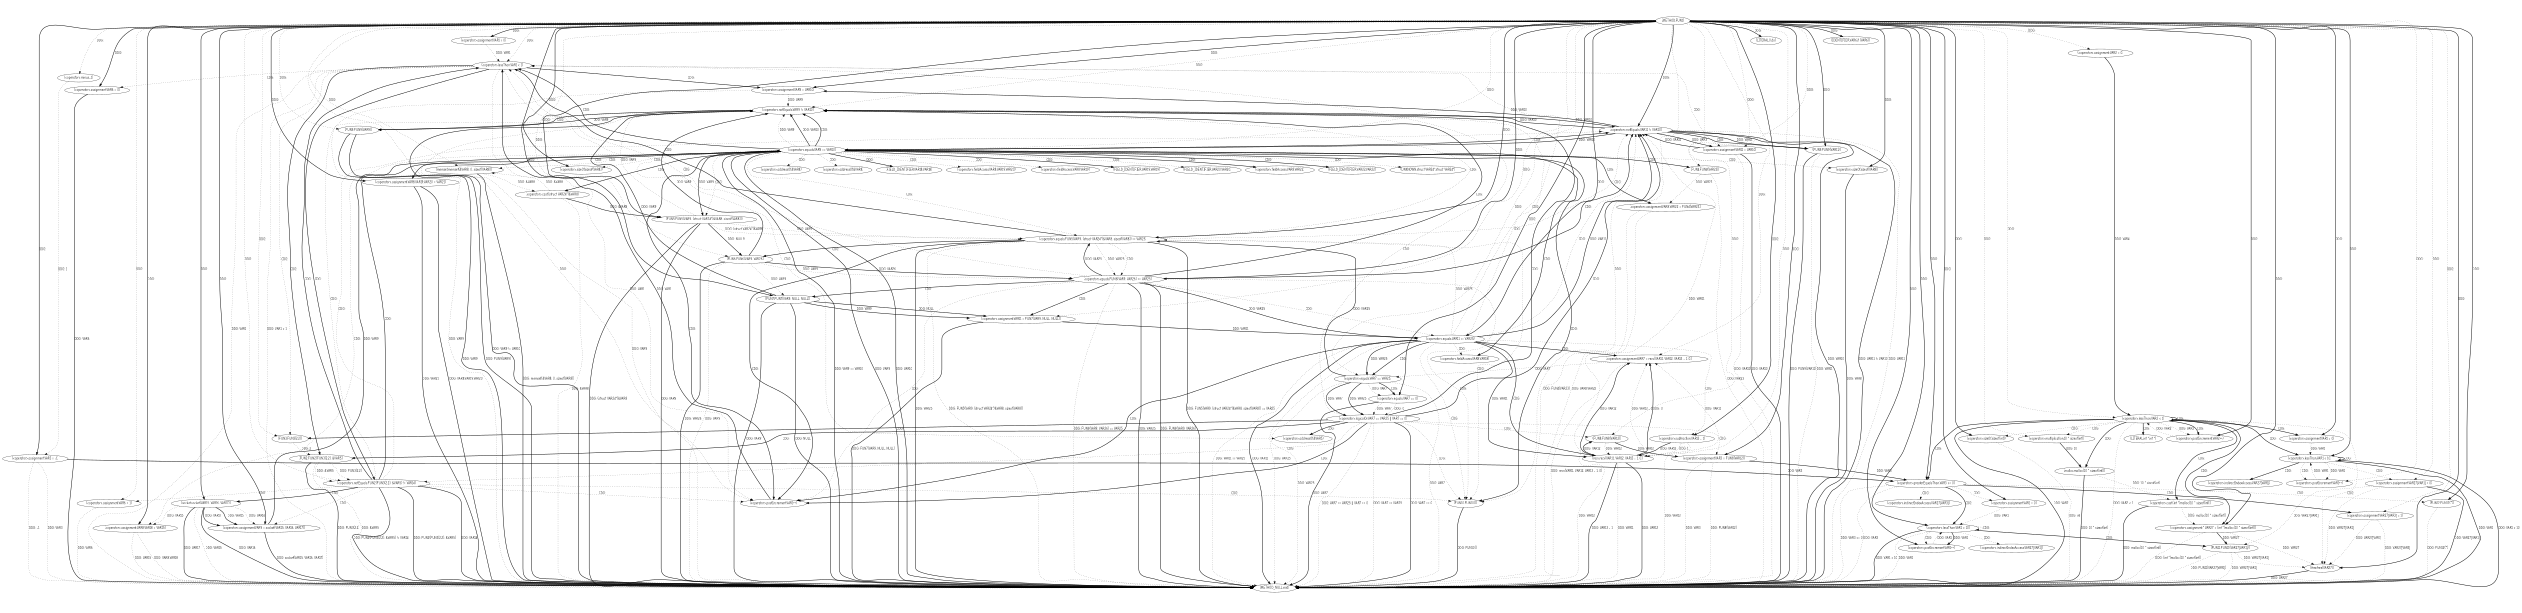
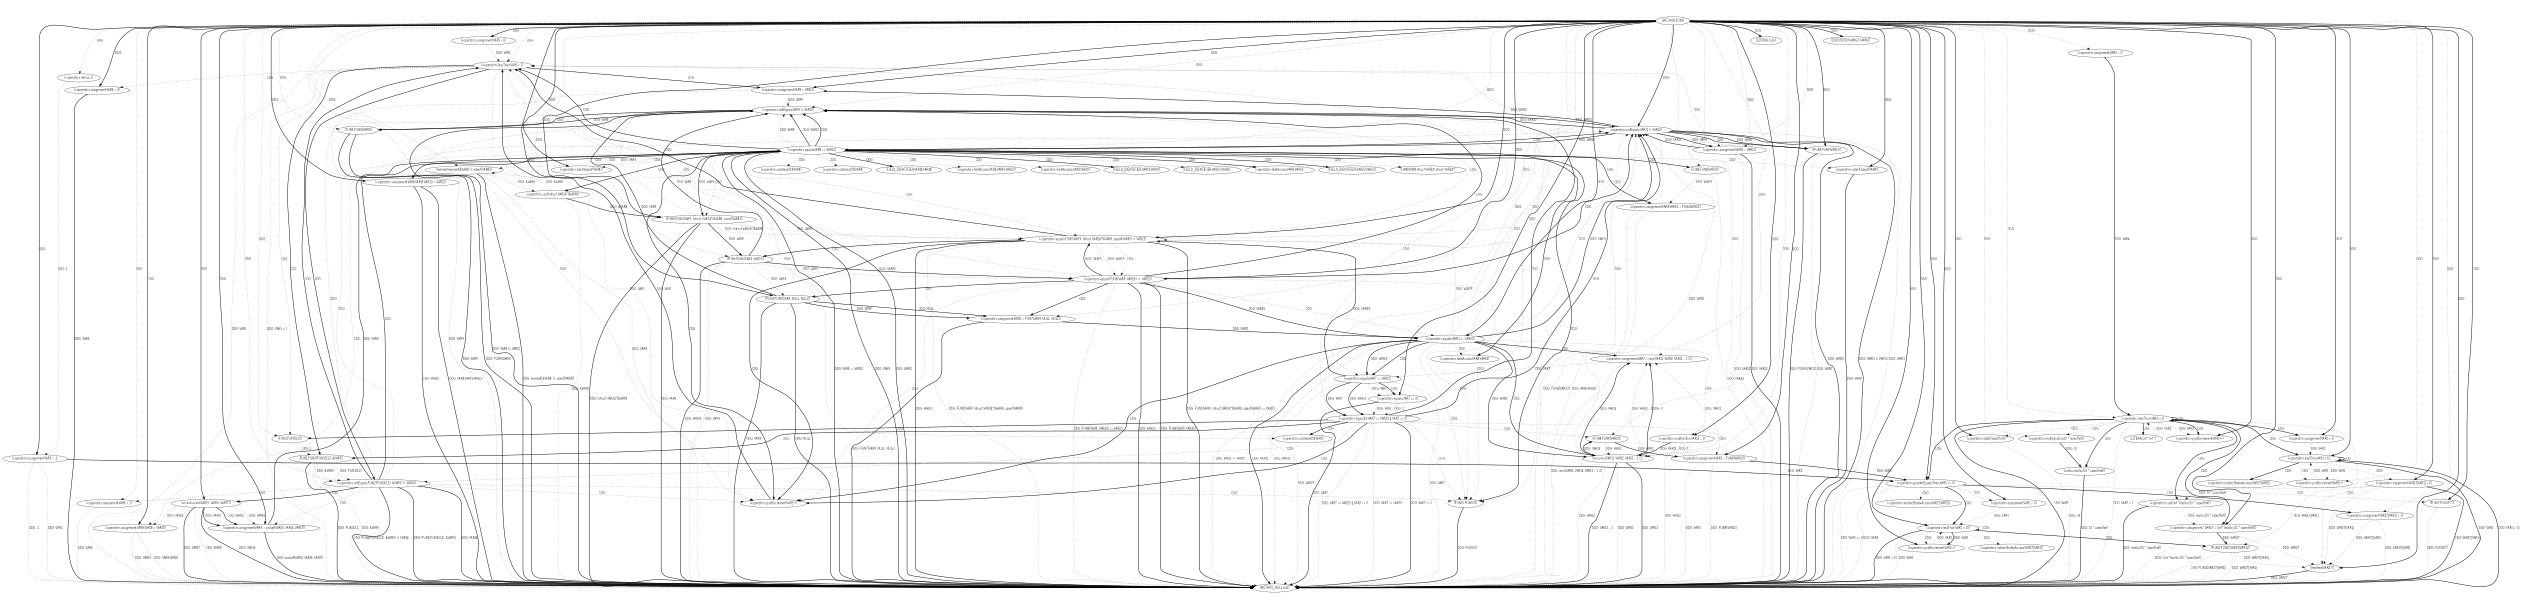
(2432, 37) -> (2432, 37)
(736, 239) -> (736, 239)
(2131, 487) -> (2280, 488)
